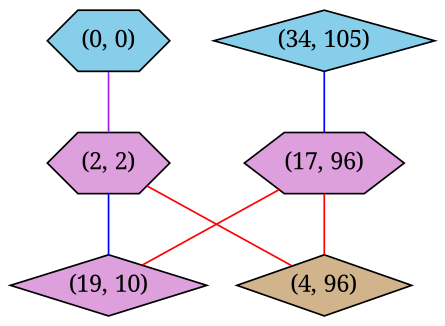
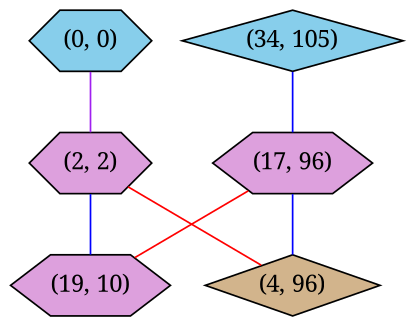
(324, 224) -> (293, 224)
(109, 285) -> (91, 285)
